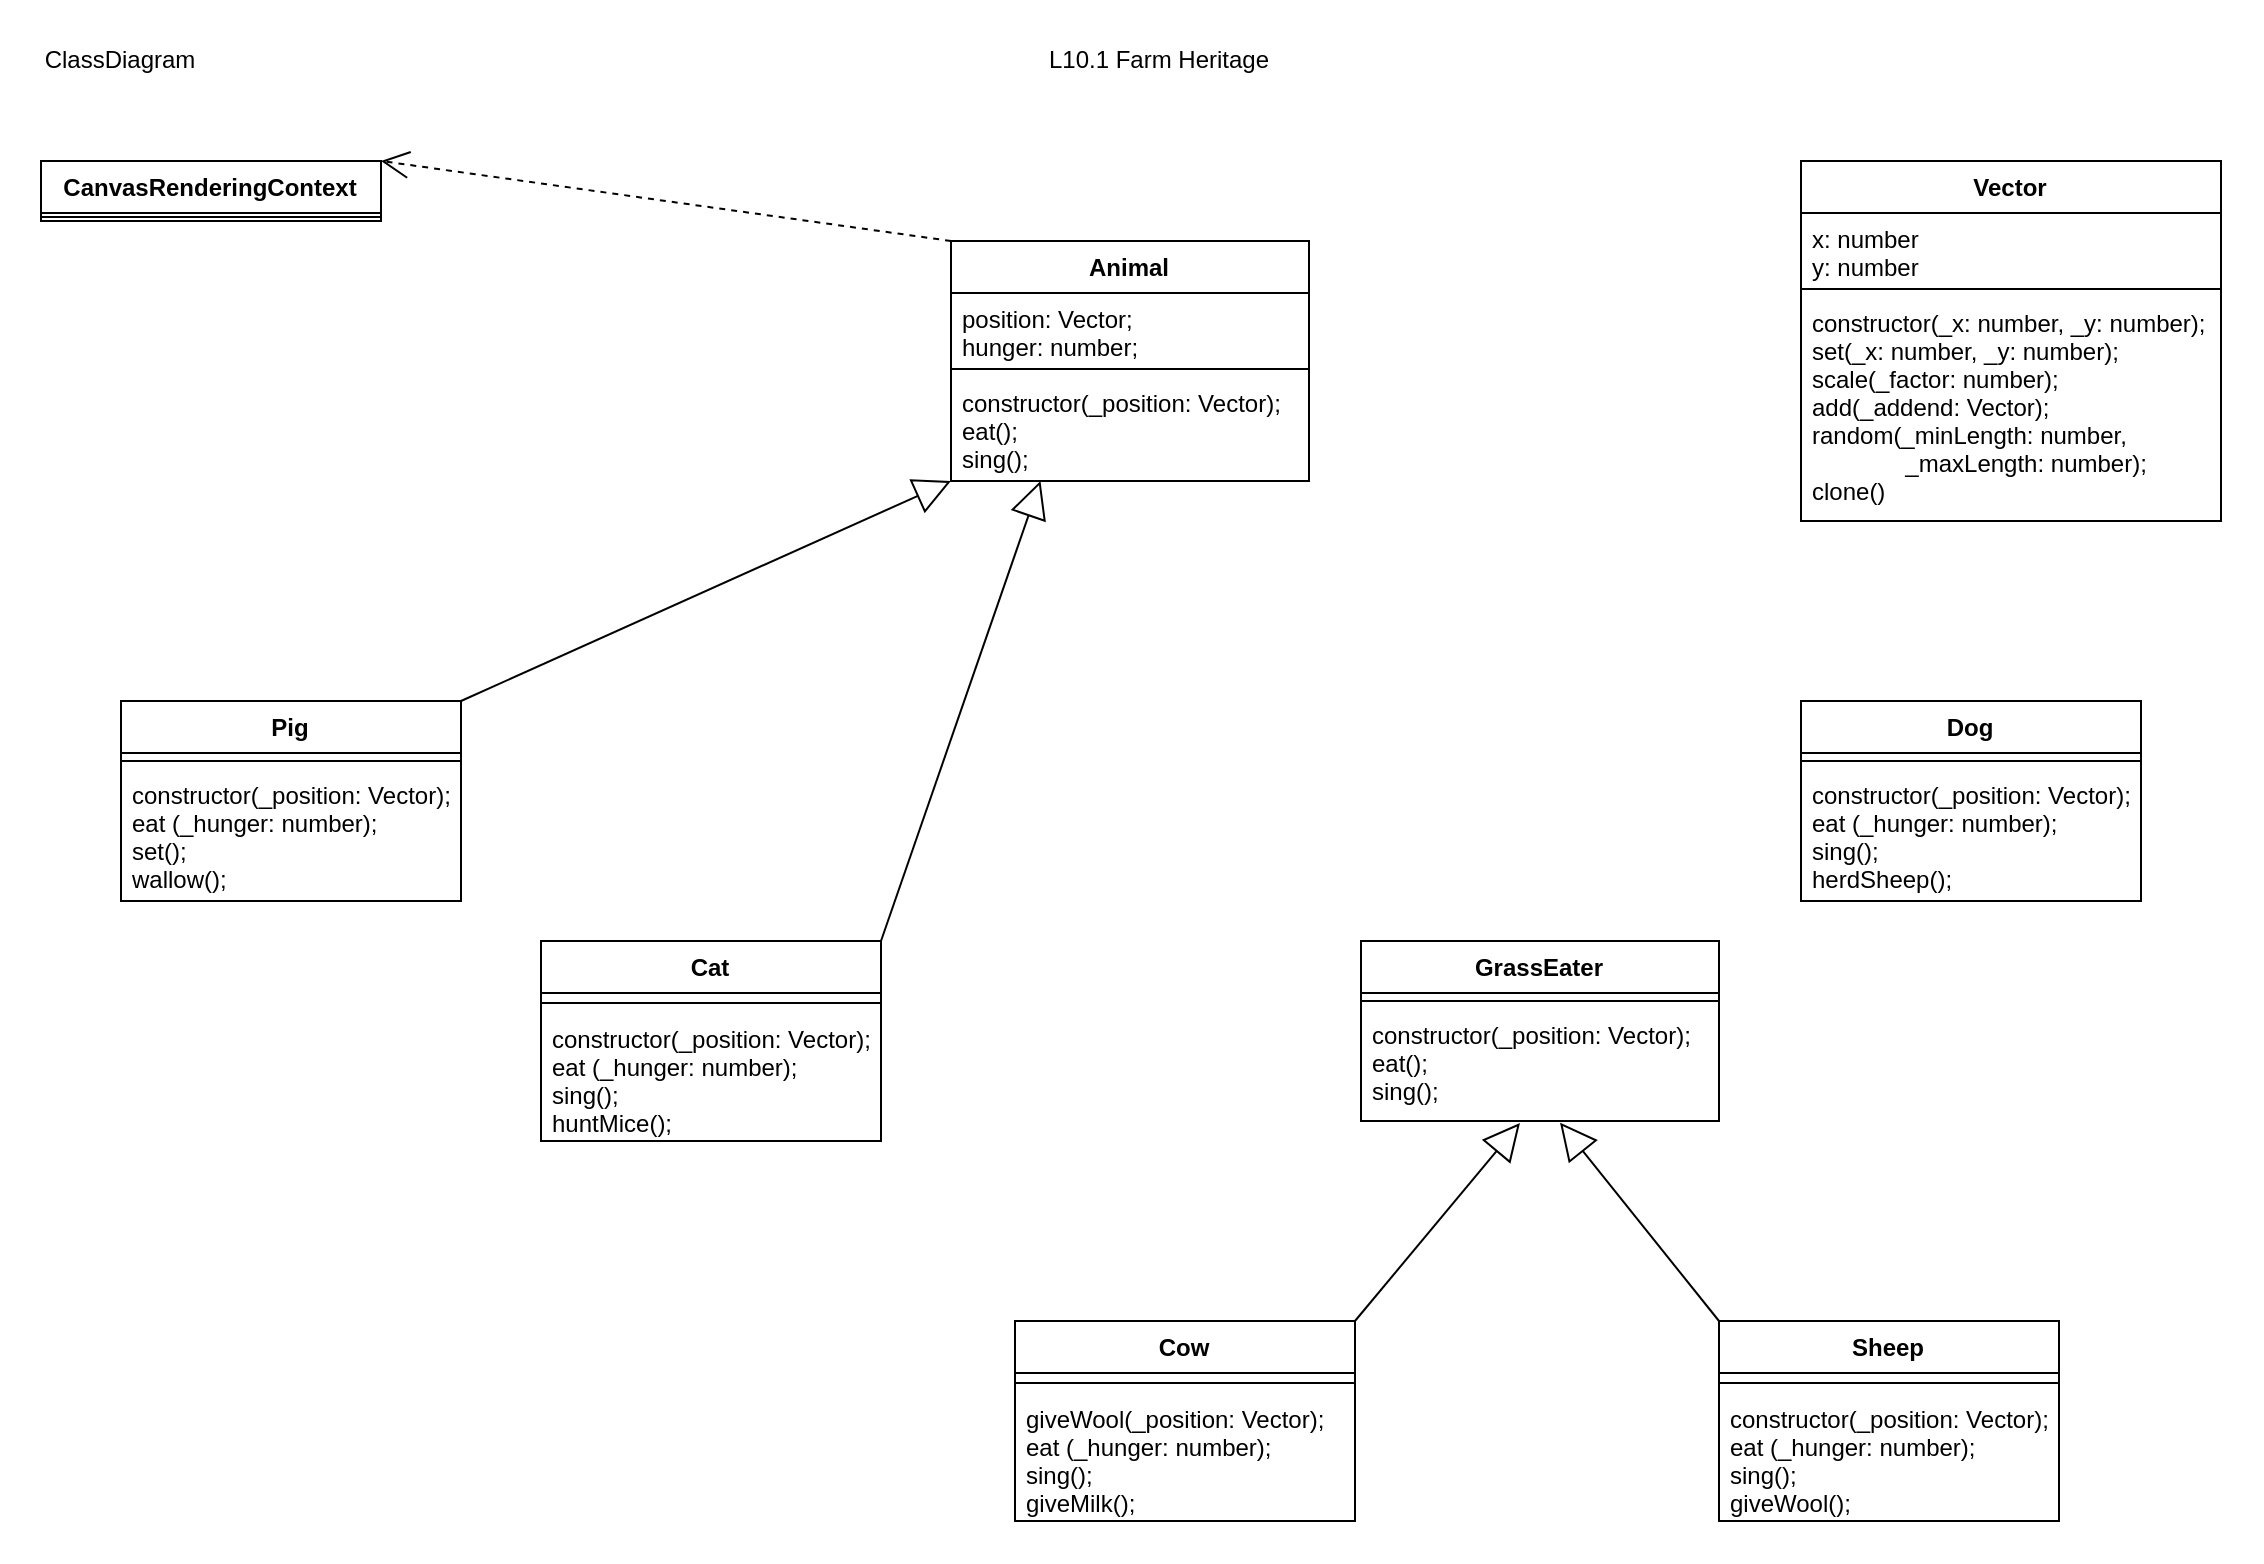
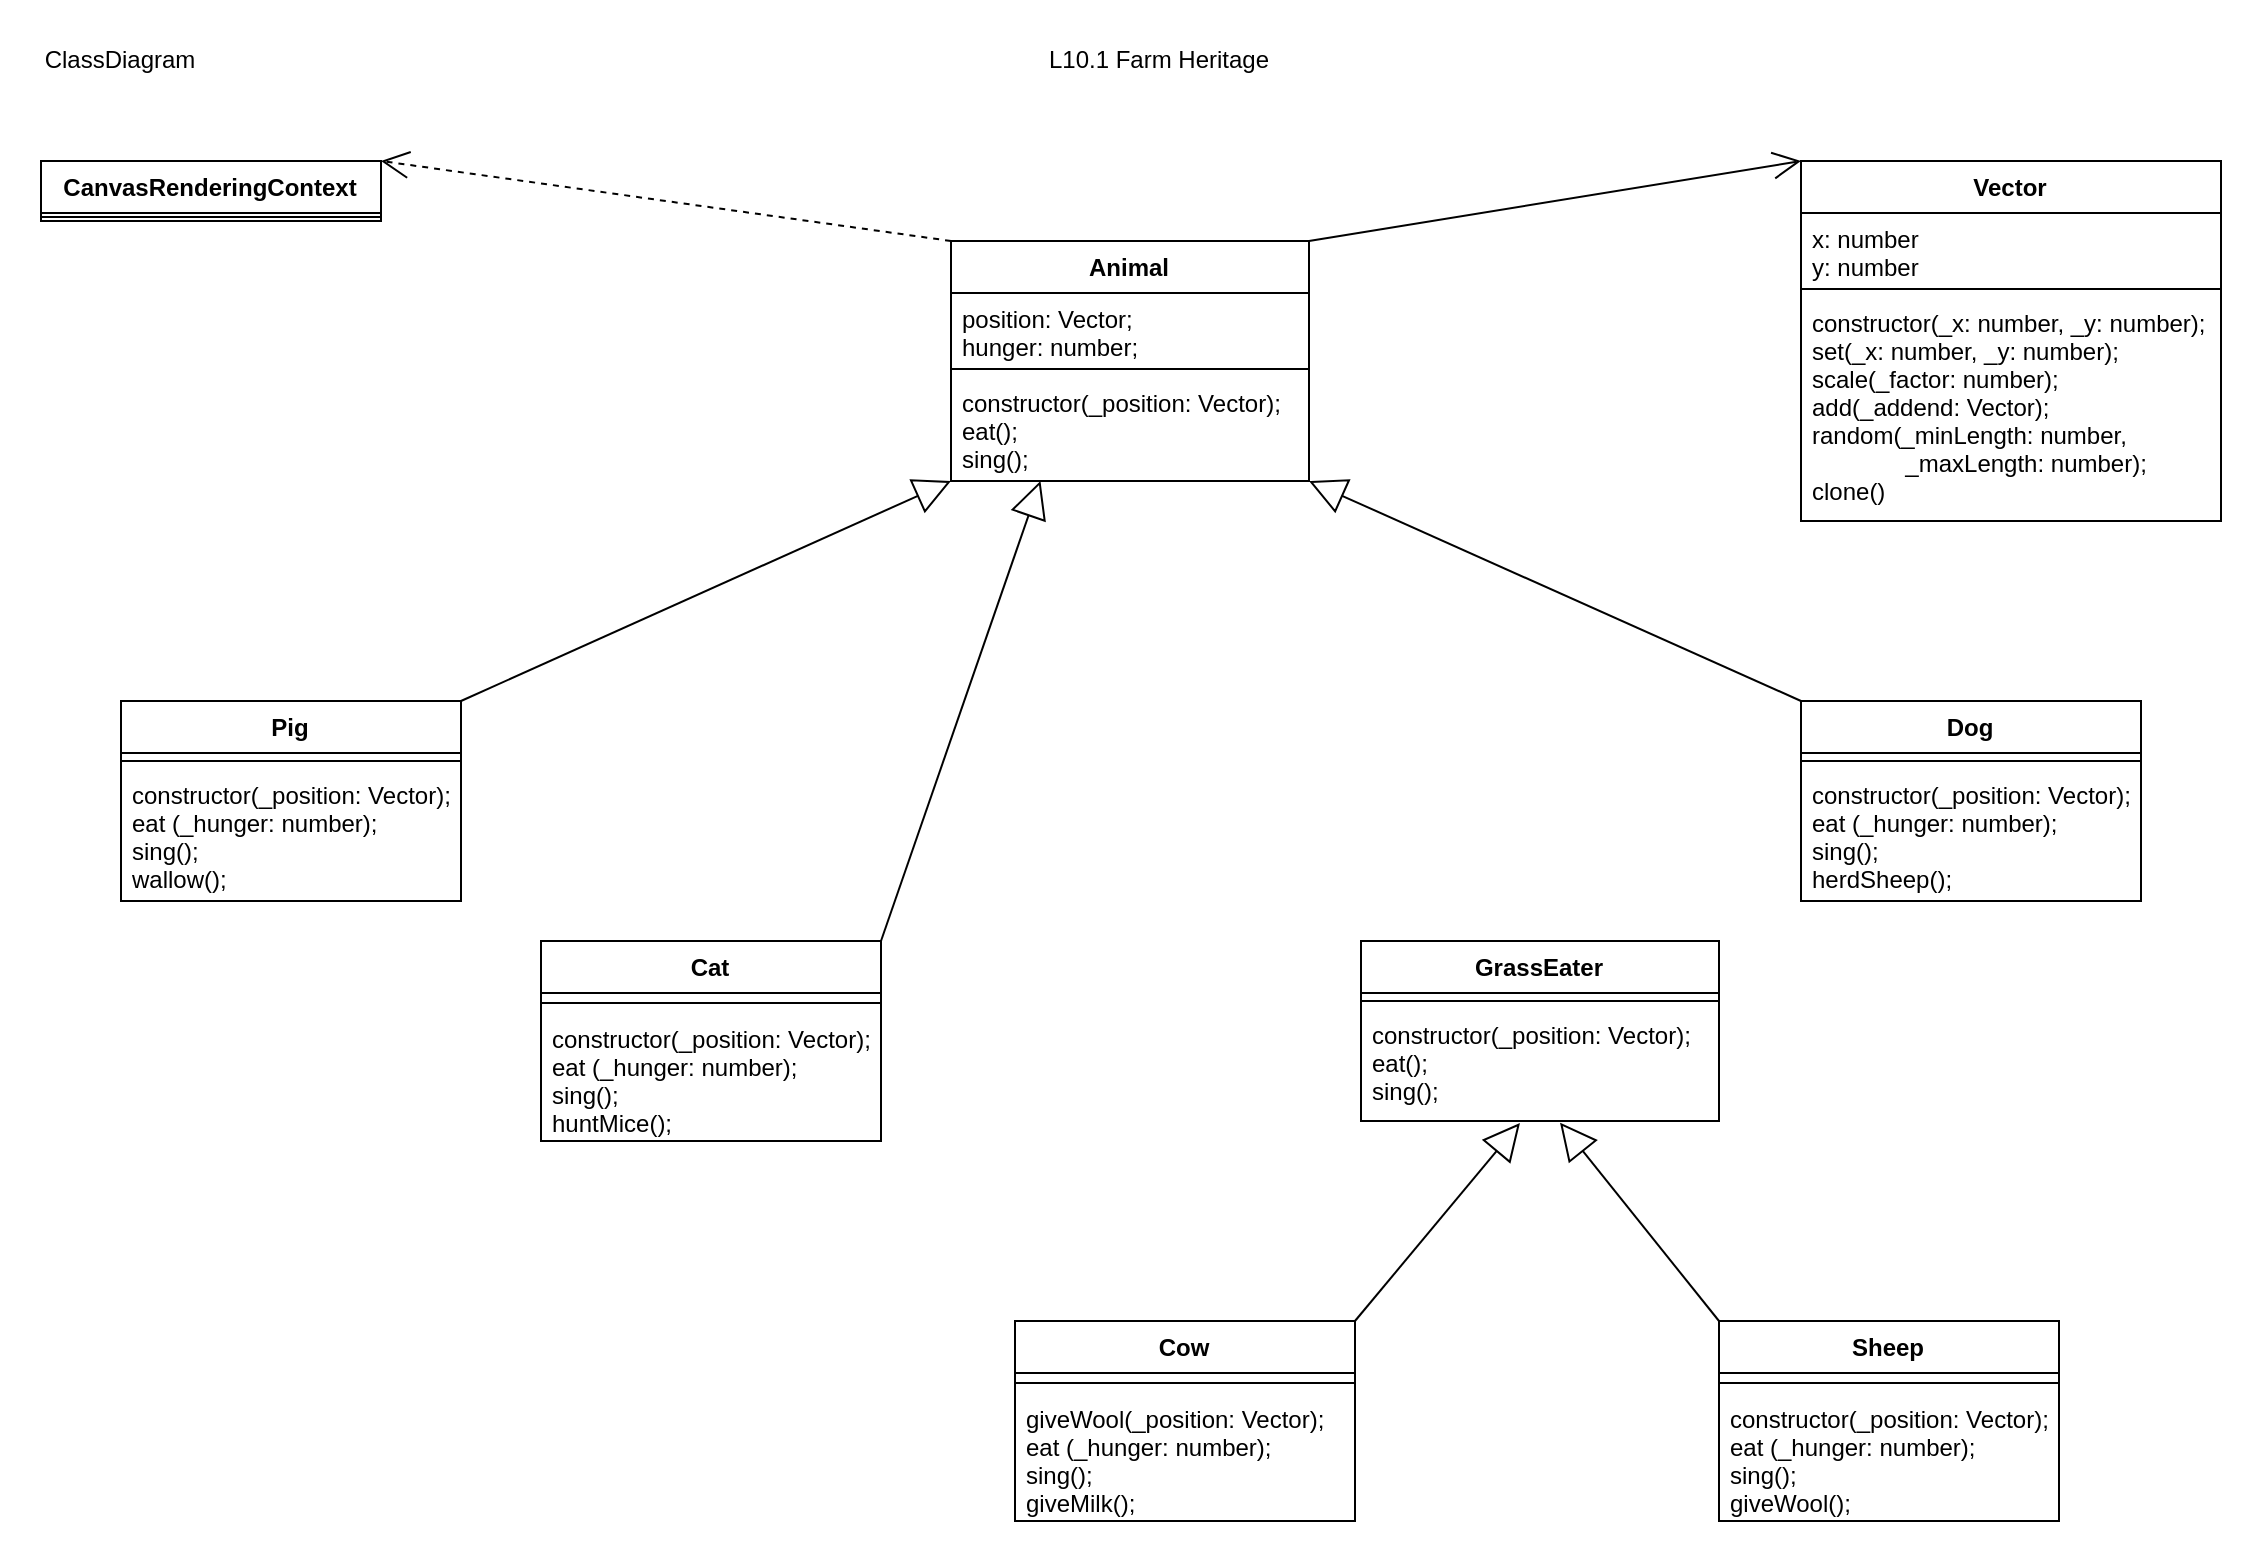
none -> (1552, 201)
none -> (1572, 598)
(325, 796) -> (325, 796)
